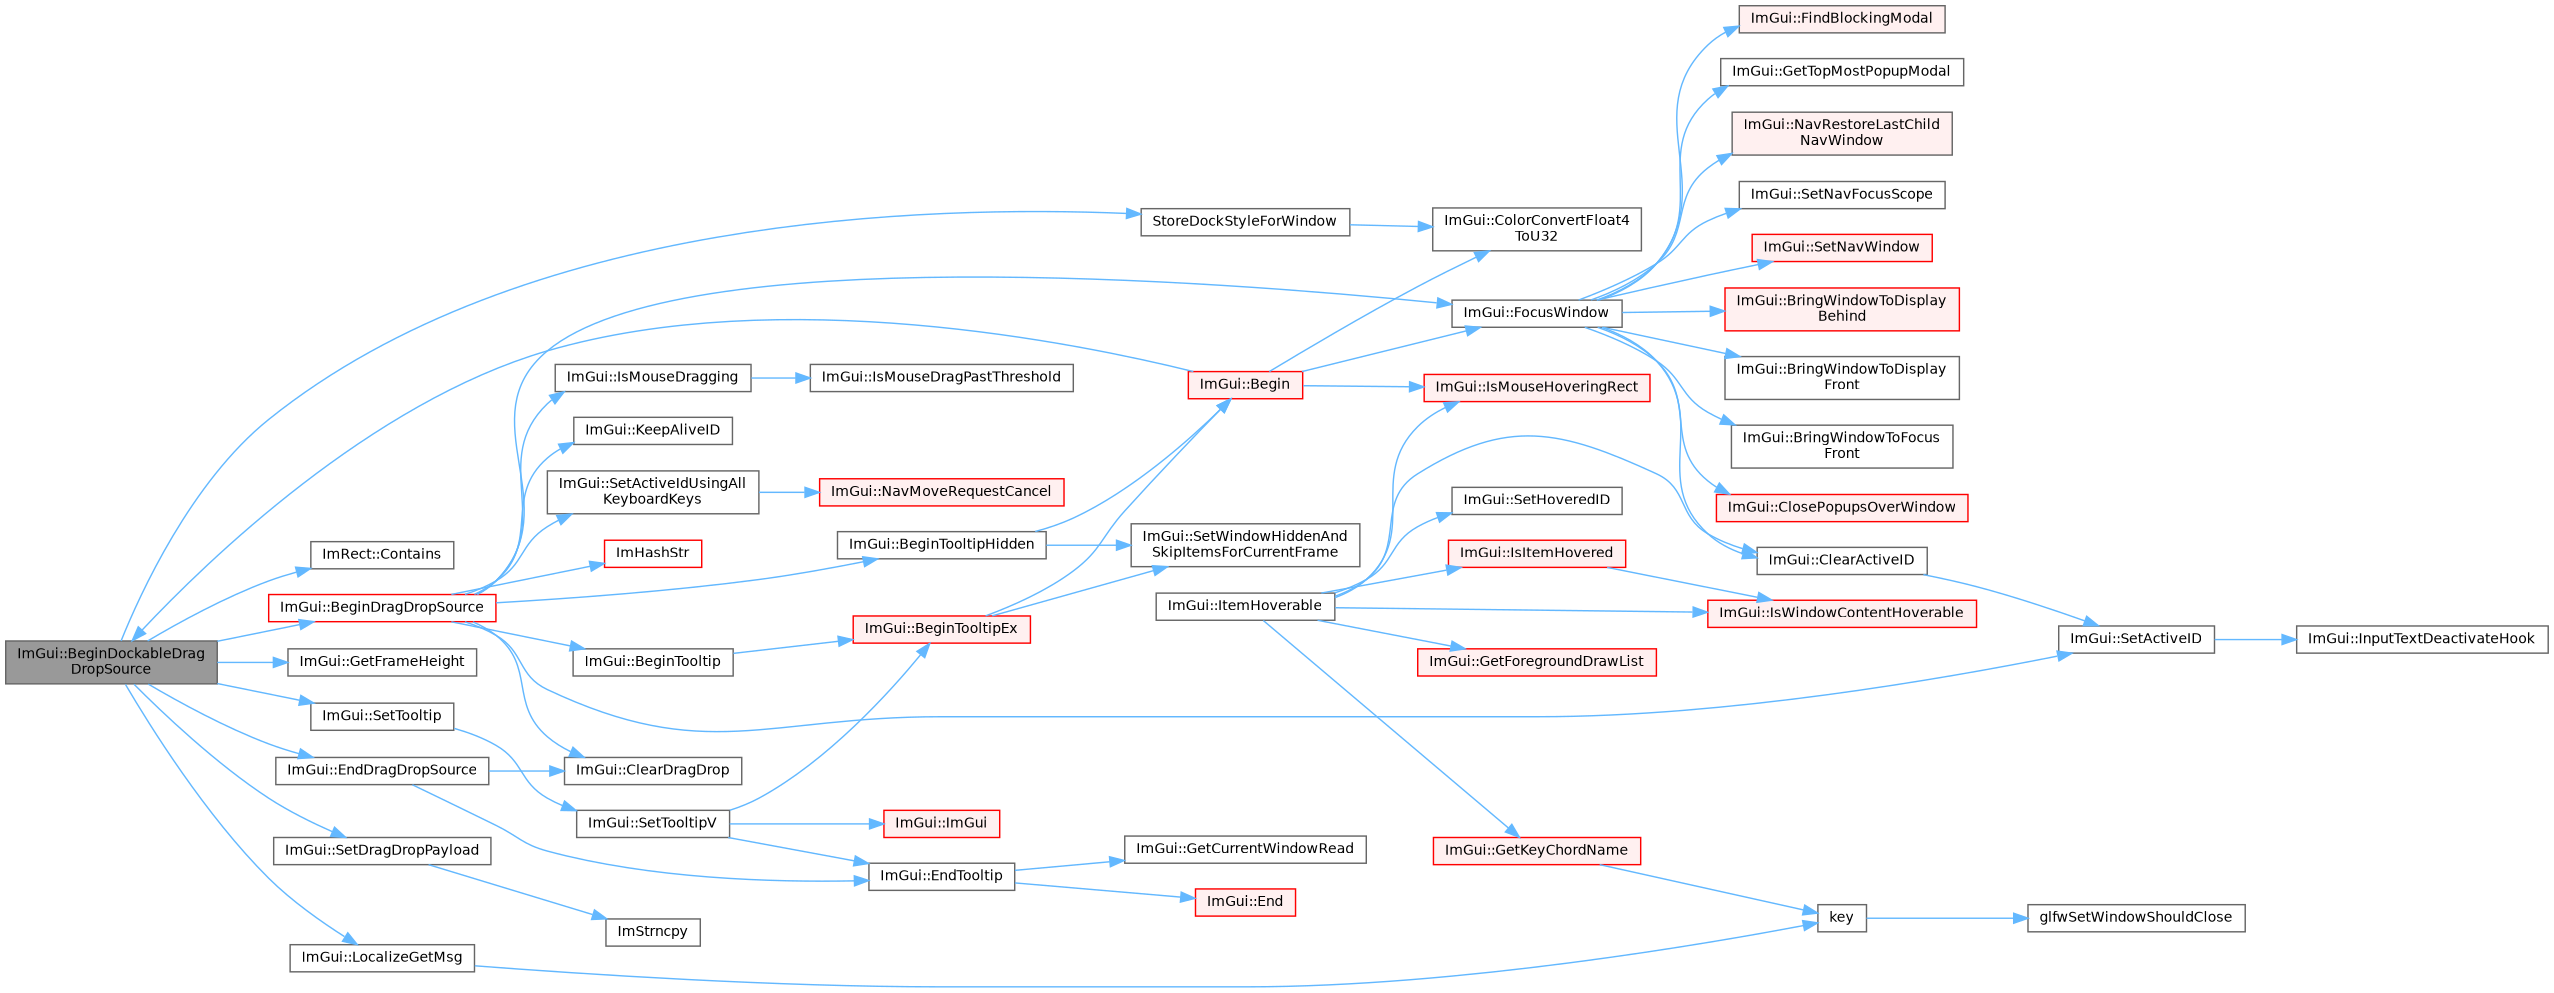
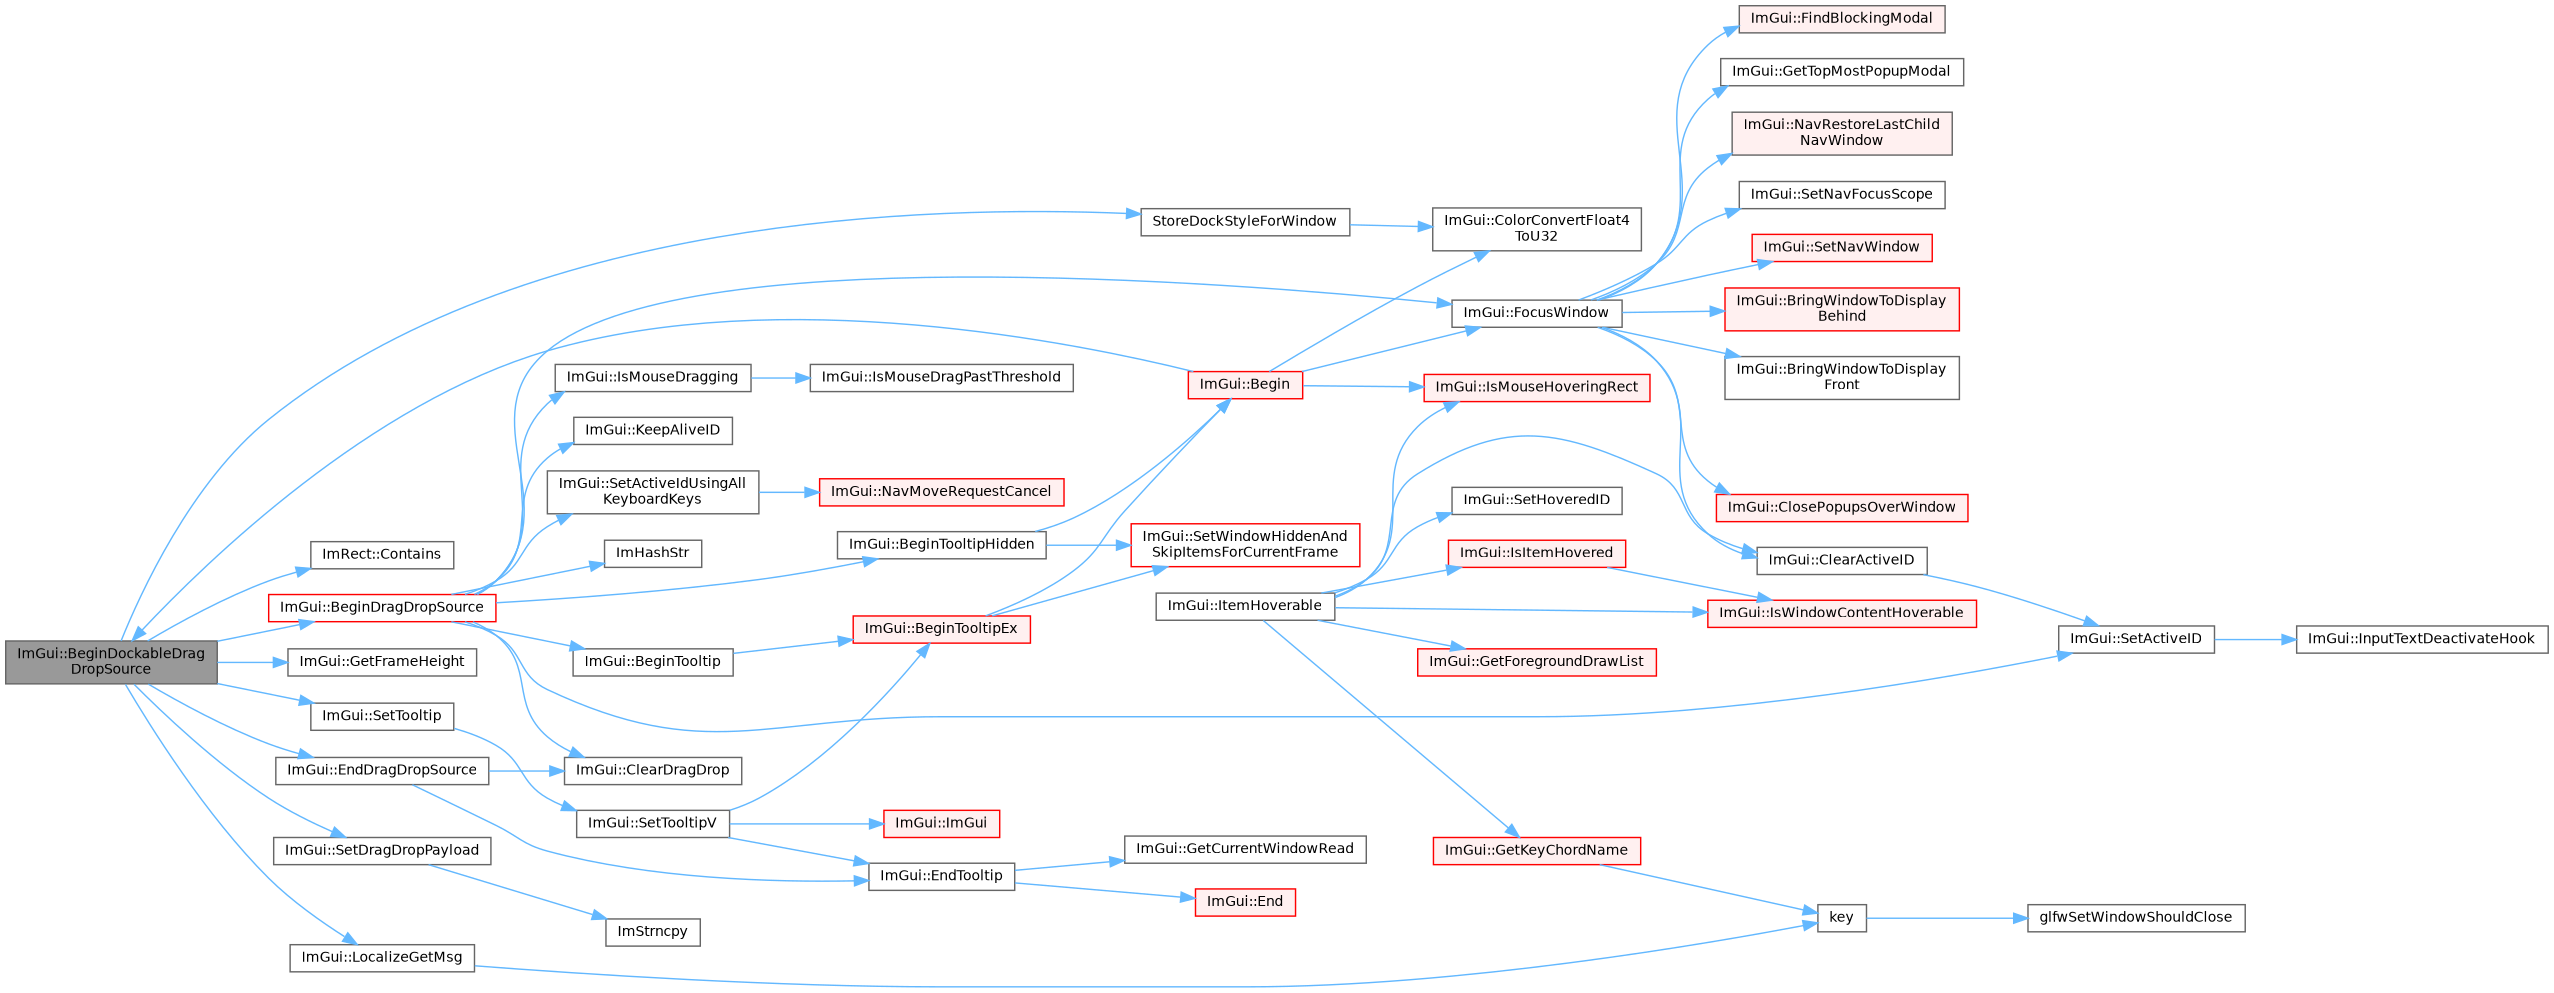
(1842, 447) -> none
(1246, 545) -> (1246, 545)
(653, 554) -> (653, 554)
